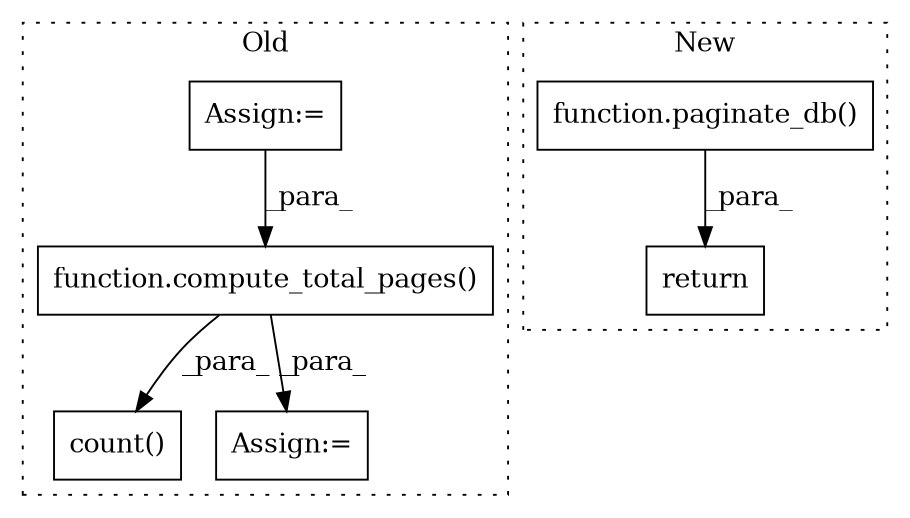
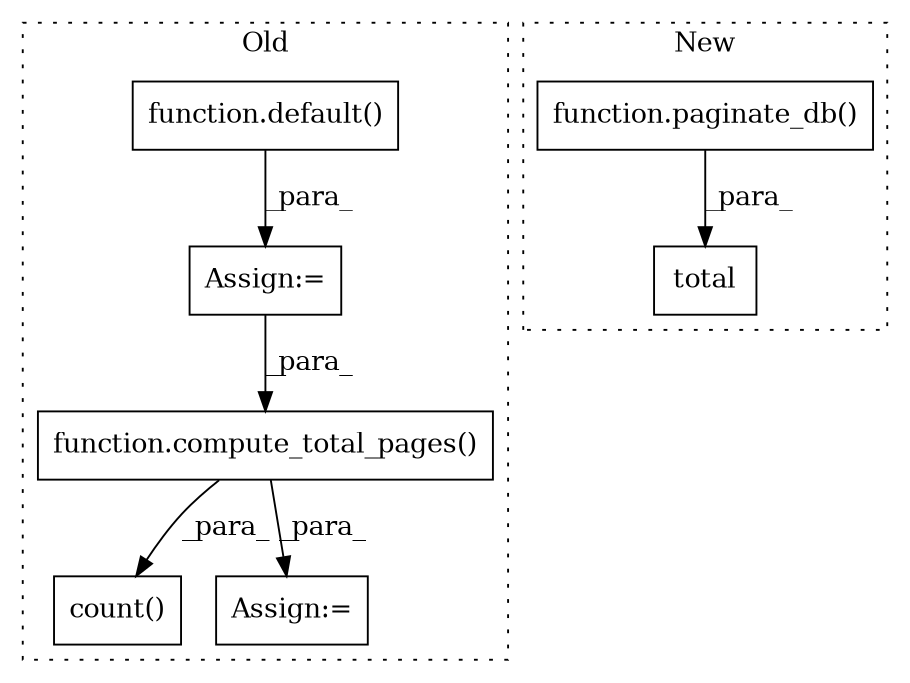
none -> (265, 116)
(705, 281) -> (705, 281)
